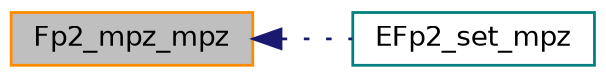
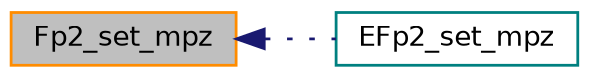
(132, 39) -> (124, 39)
